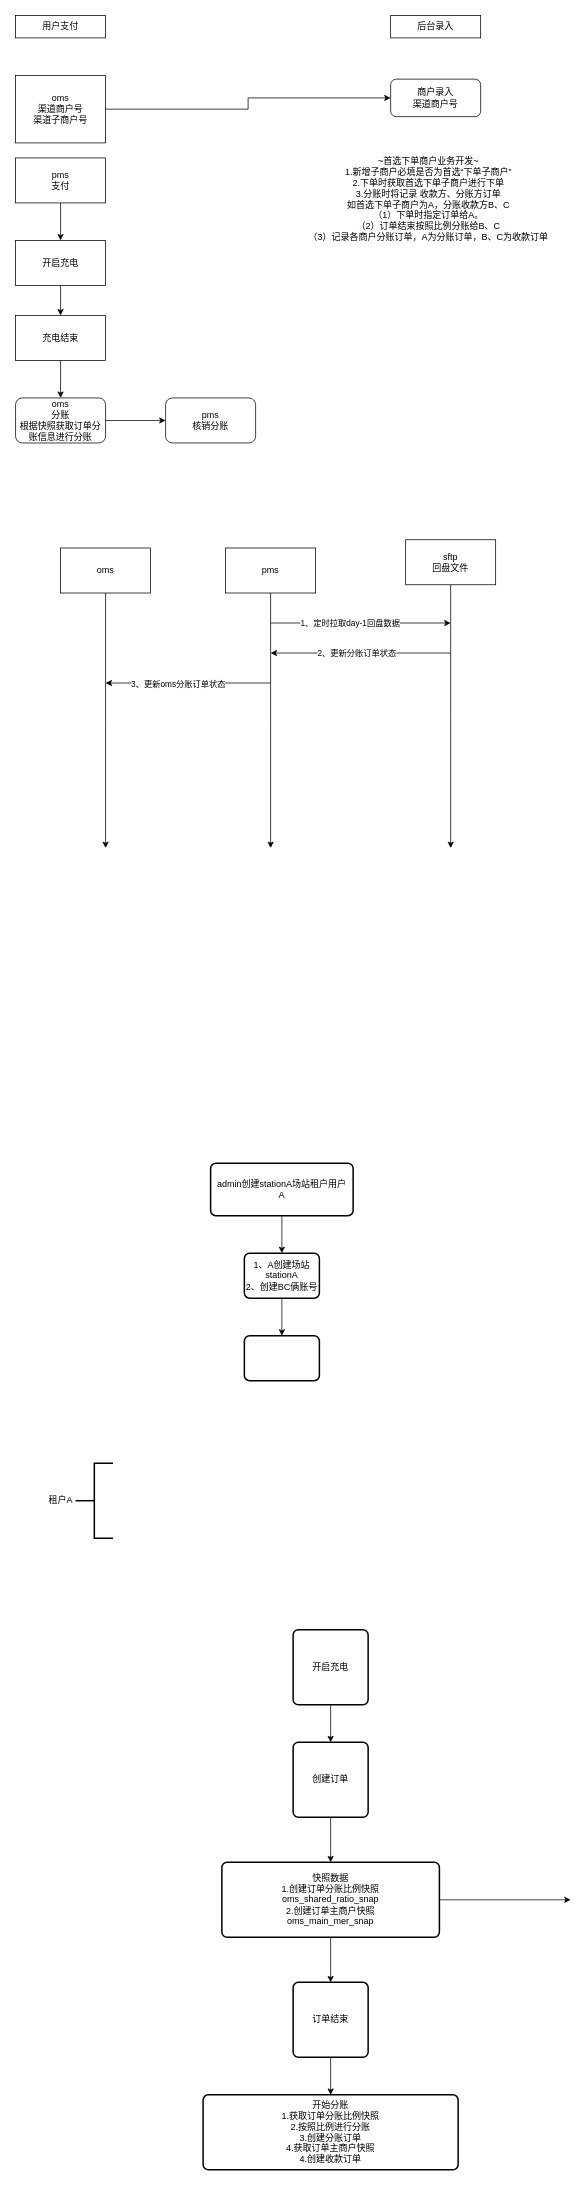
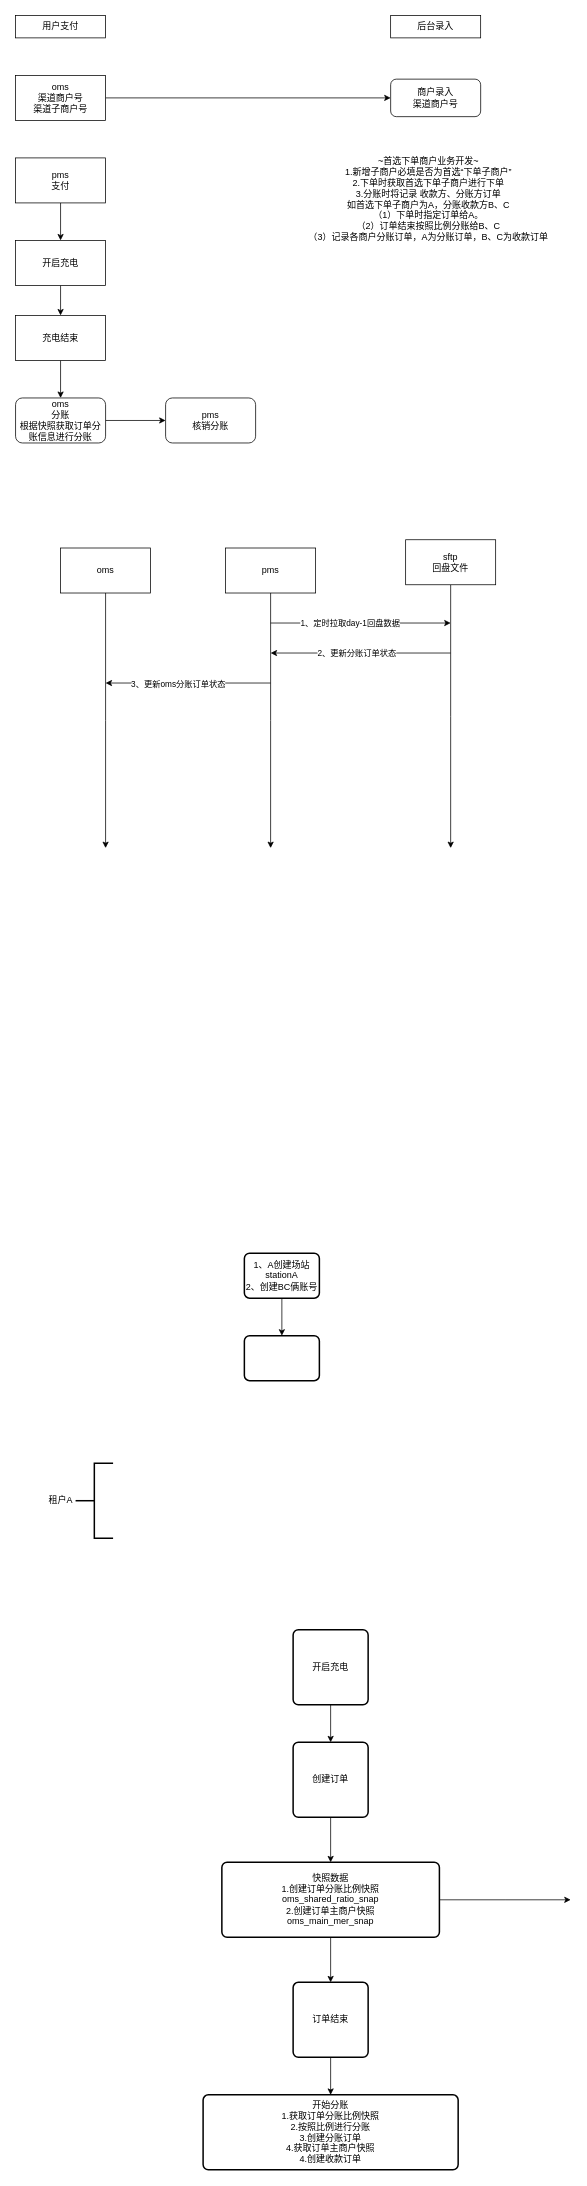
(60, 109) -> (60, 98)
(282, 1189) -> none
(282, 1216) -> none
